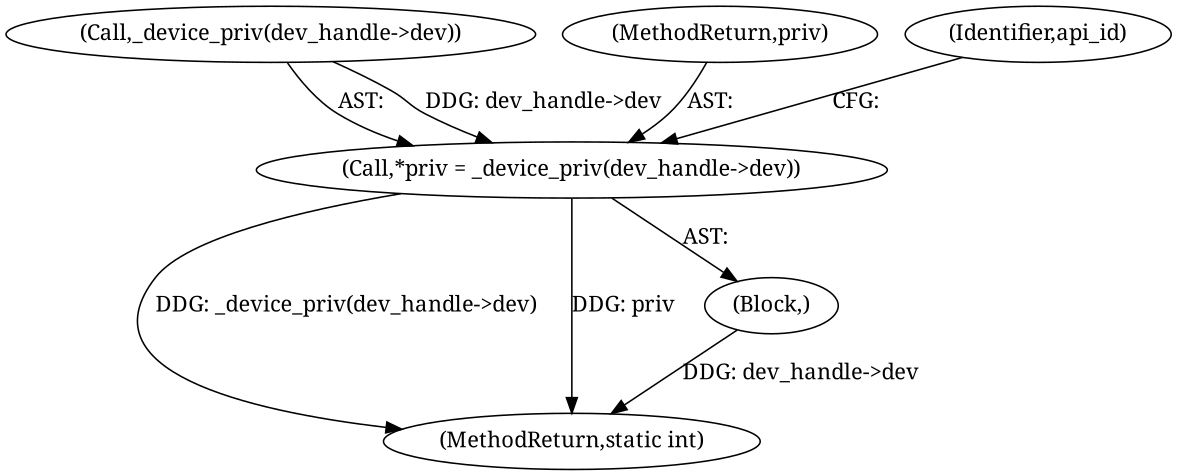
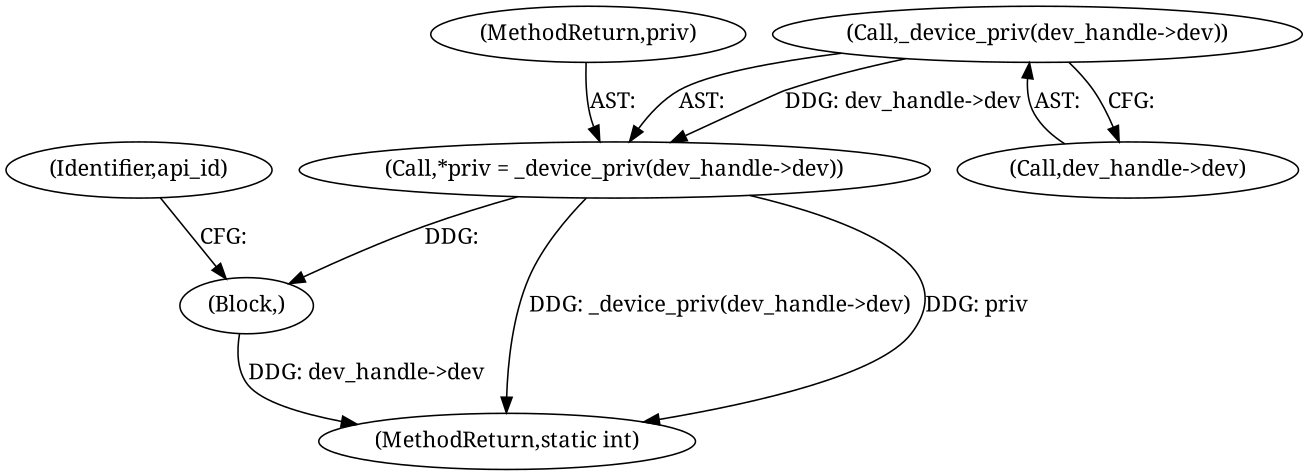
(819, 98) -> (188, 232)
none -> (1128, 170)
(709, 238) -> (455, 238)
